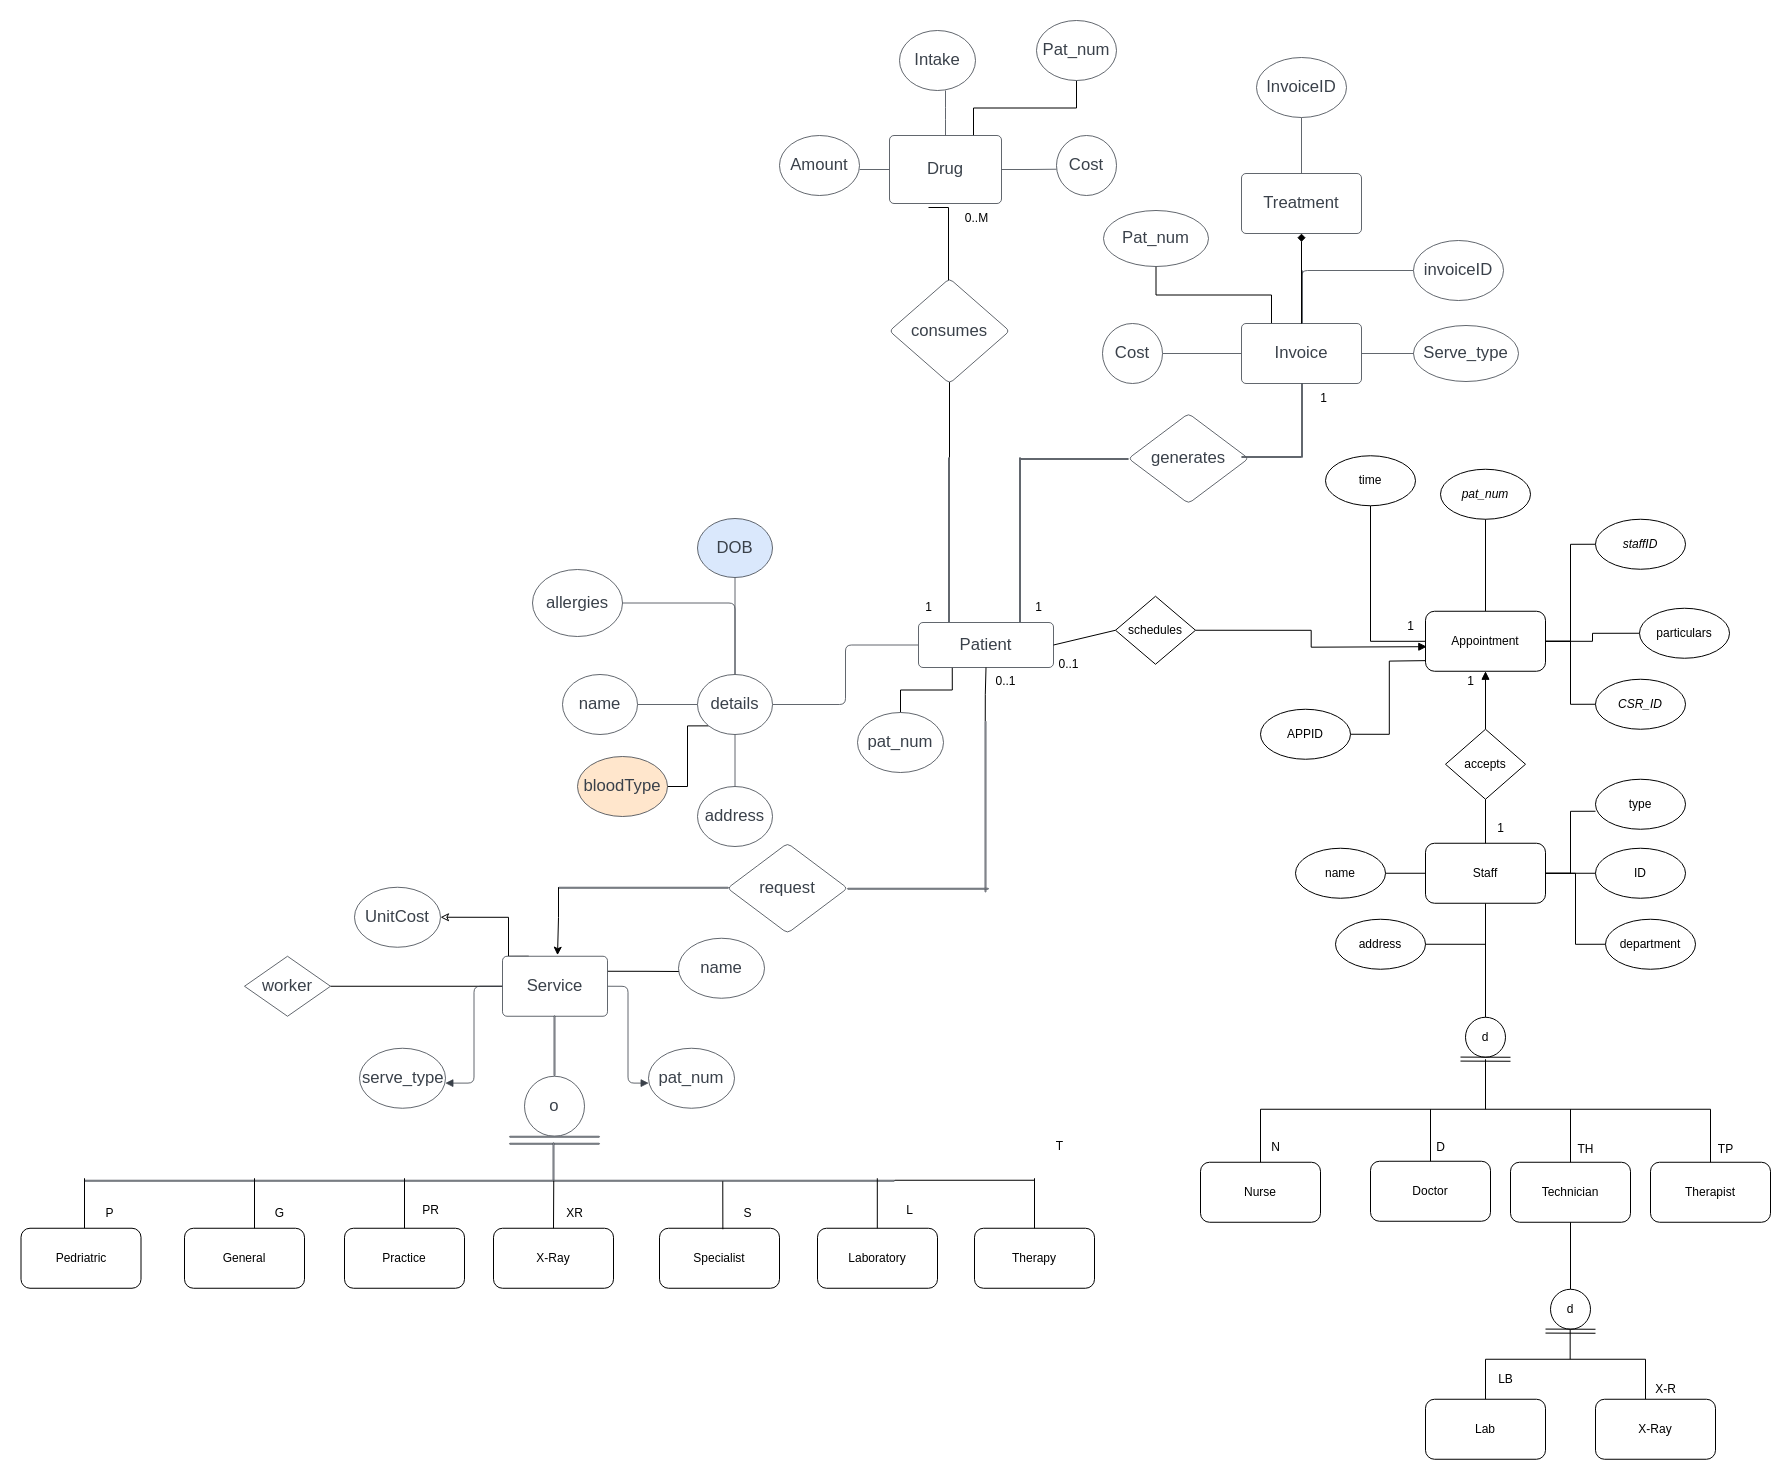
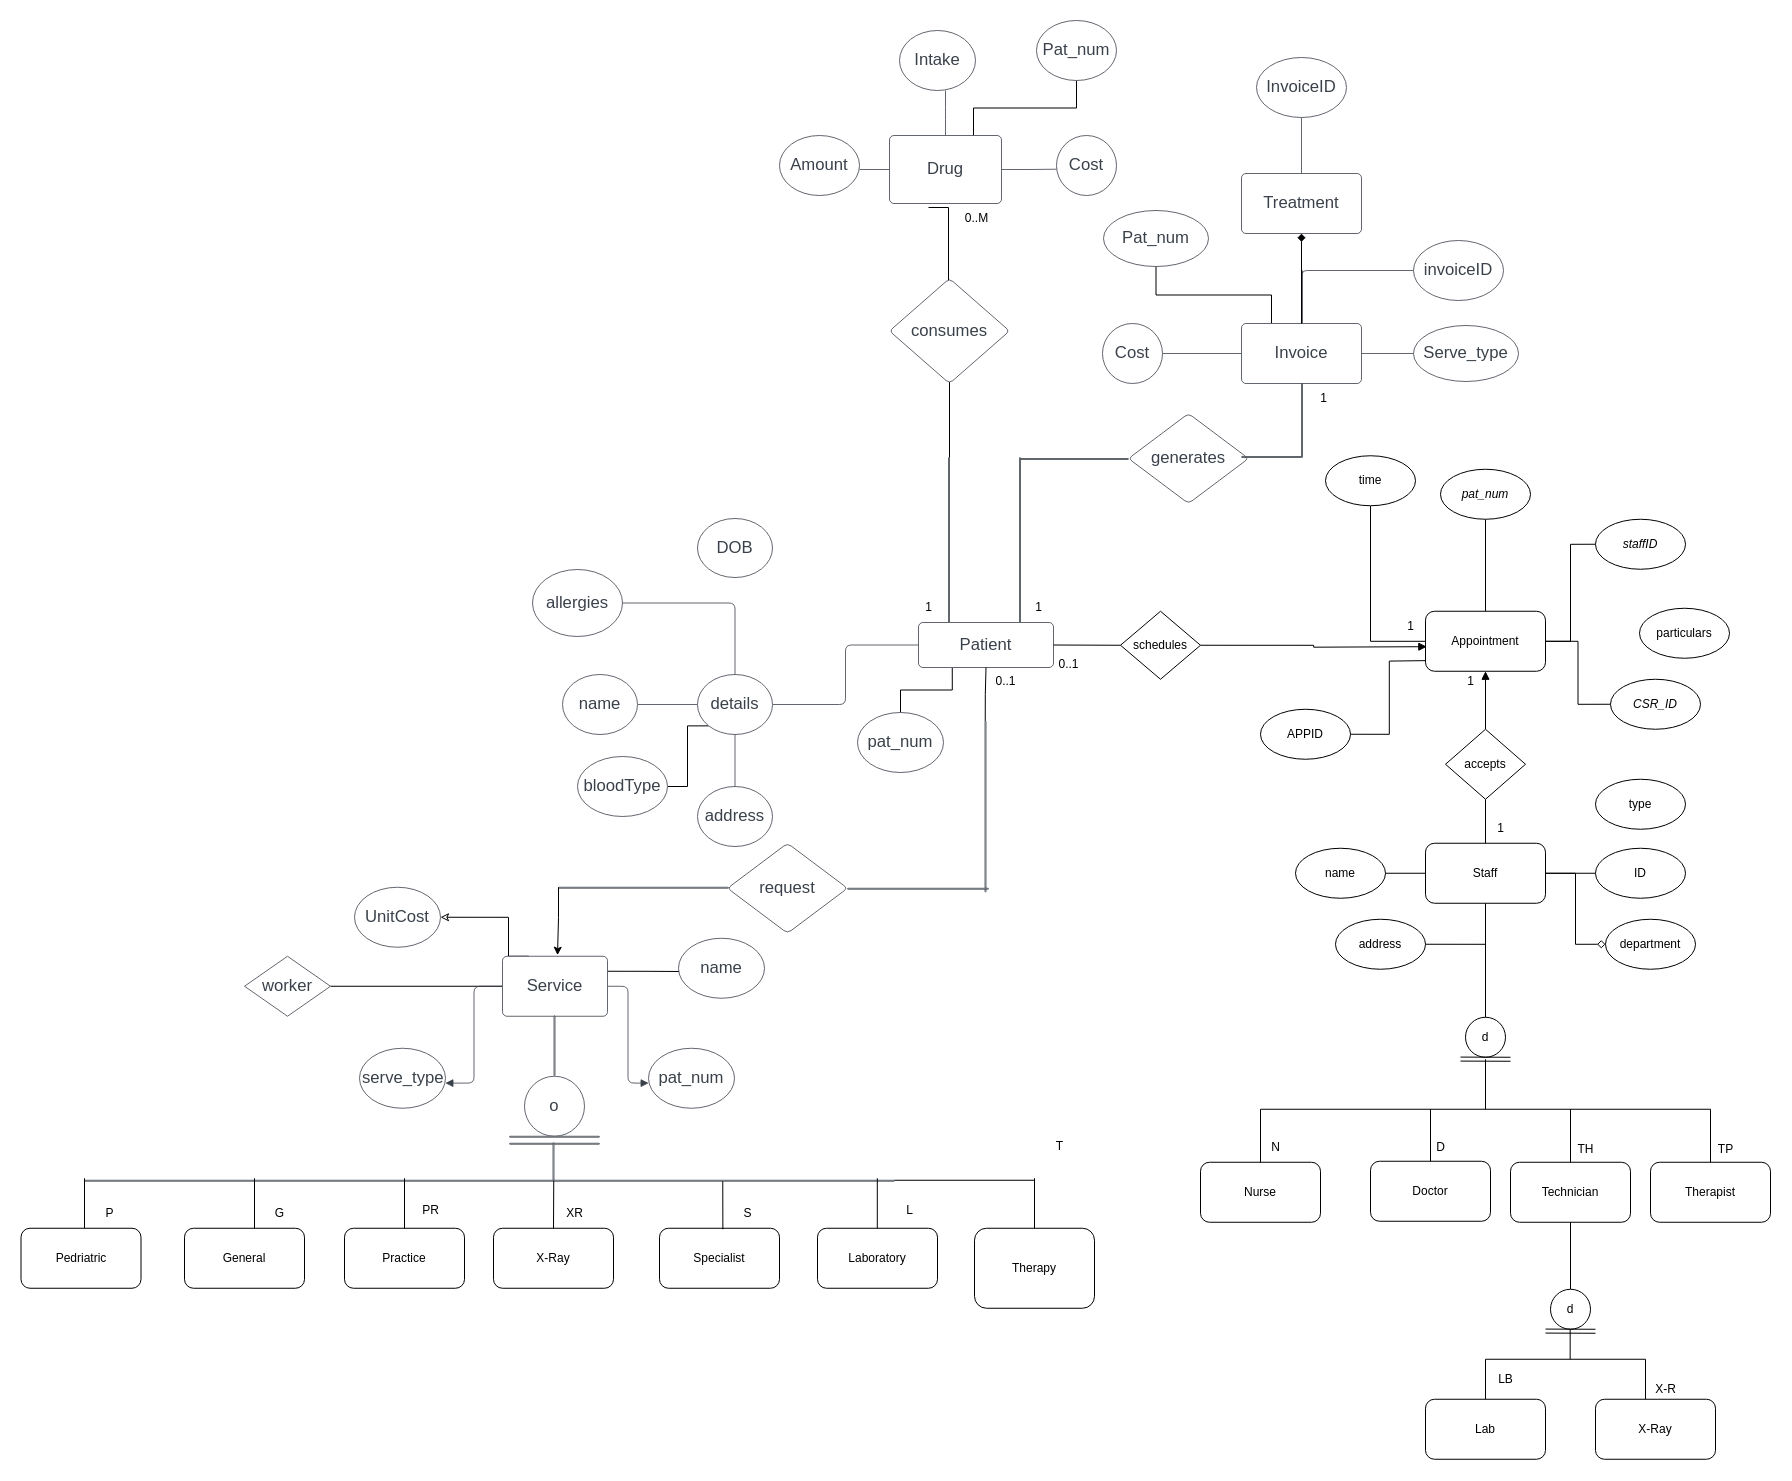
(735, 548) -> (735, 548)
(735, 591) -> none
(1156, 630) -> (1161, 645)
(1606, 633) -> none
(1641, 704) -> (1656, 704)
(623, 787) -> (623, 787)
(1571, 829) -> none
(1600, 944) -> (1597, 944)
(1035, 1258) -> (1035, 1268)
